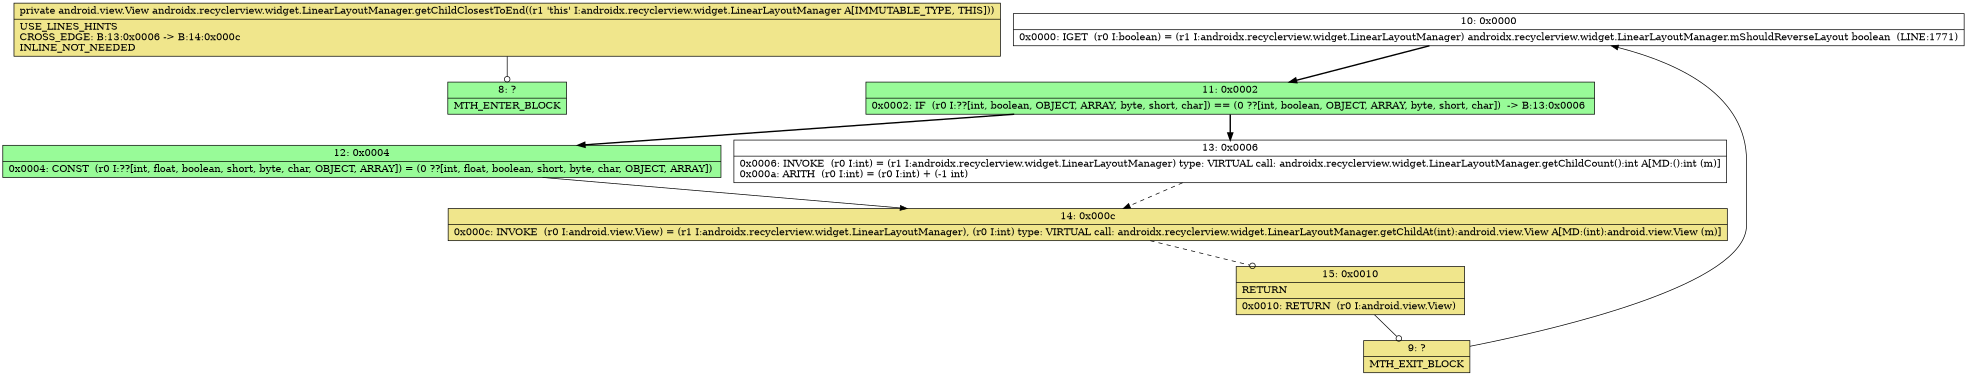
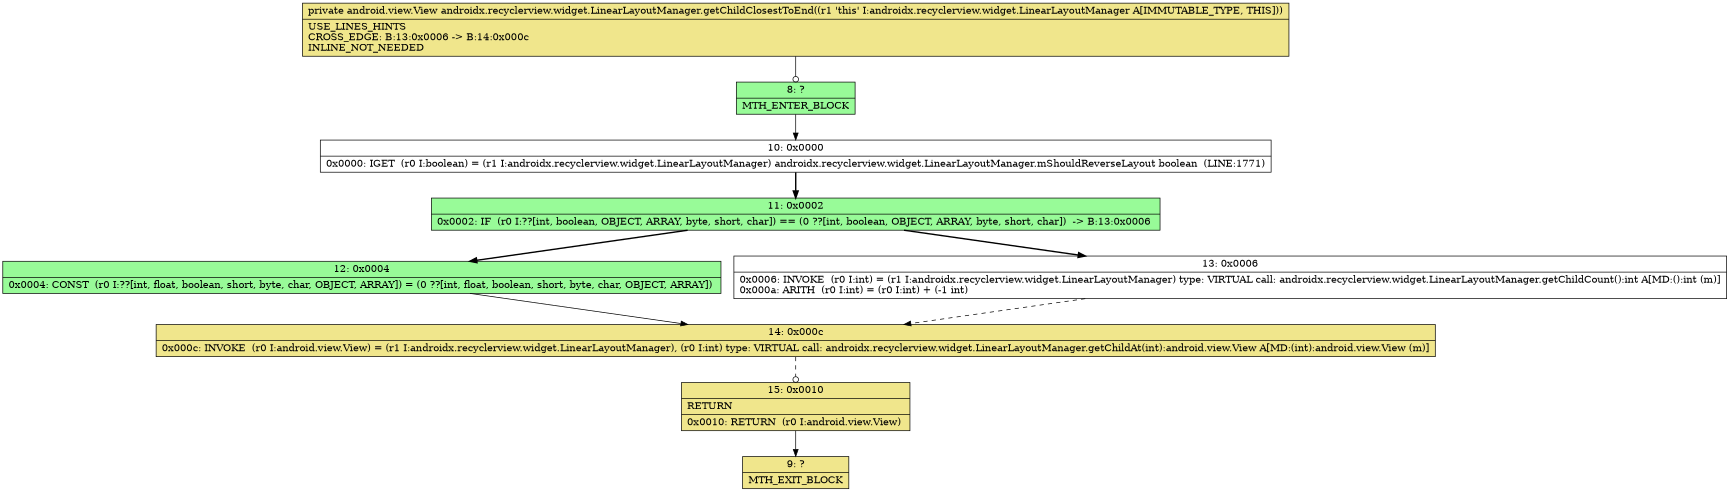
(1732, 253) -> (796, 124)
(1386, 326) -> (796, 440)
